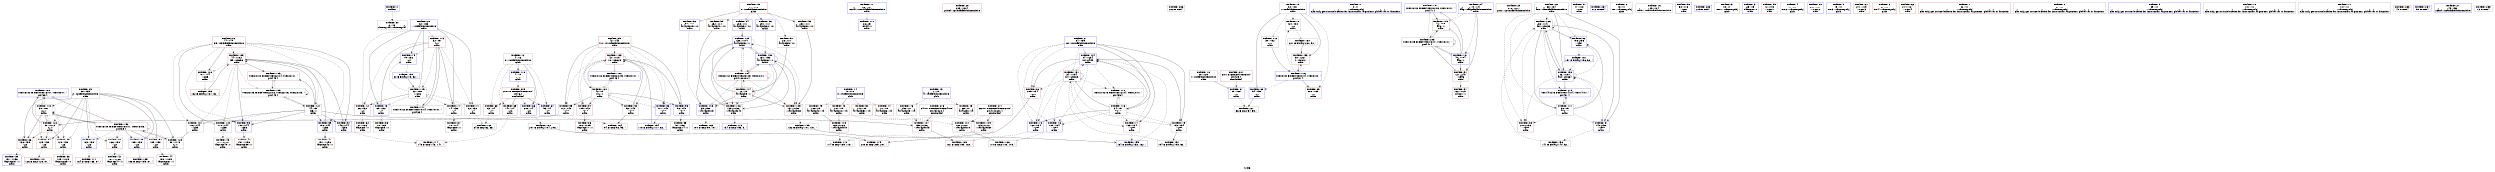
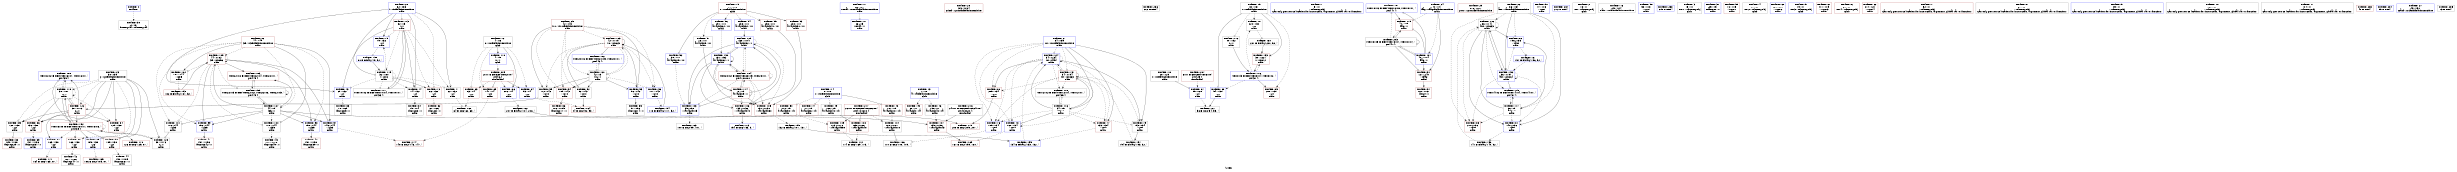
(1594, 94) -> none
none -> (77, 117)
(839, 117) -> (860, 117)
